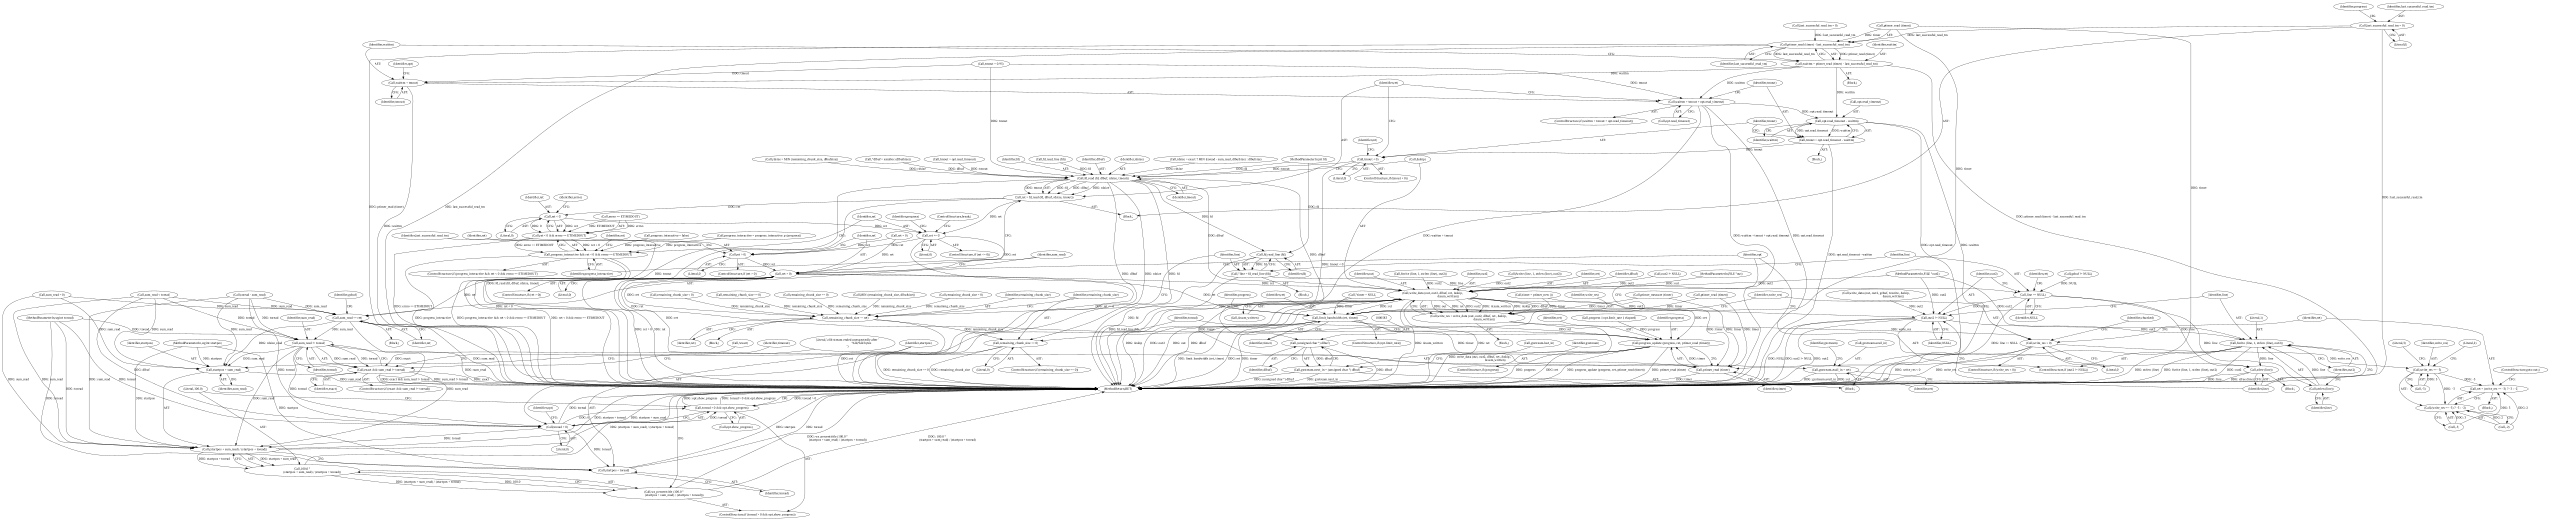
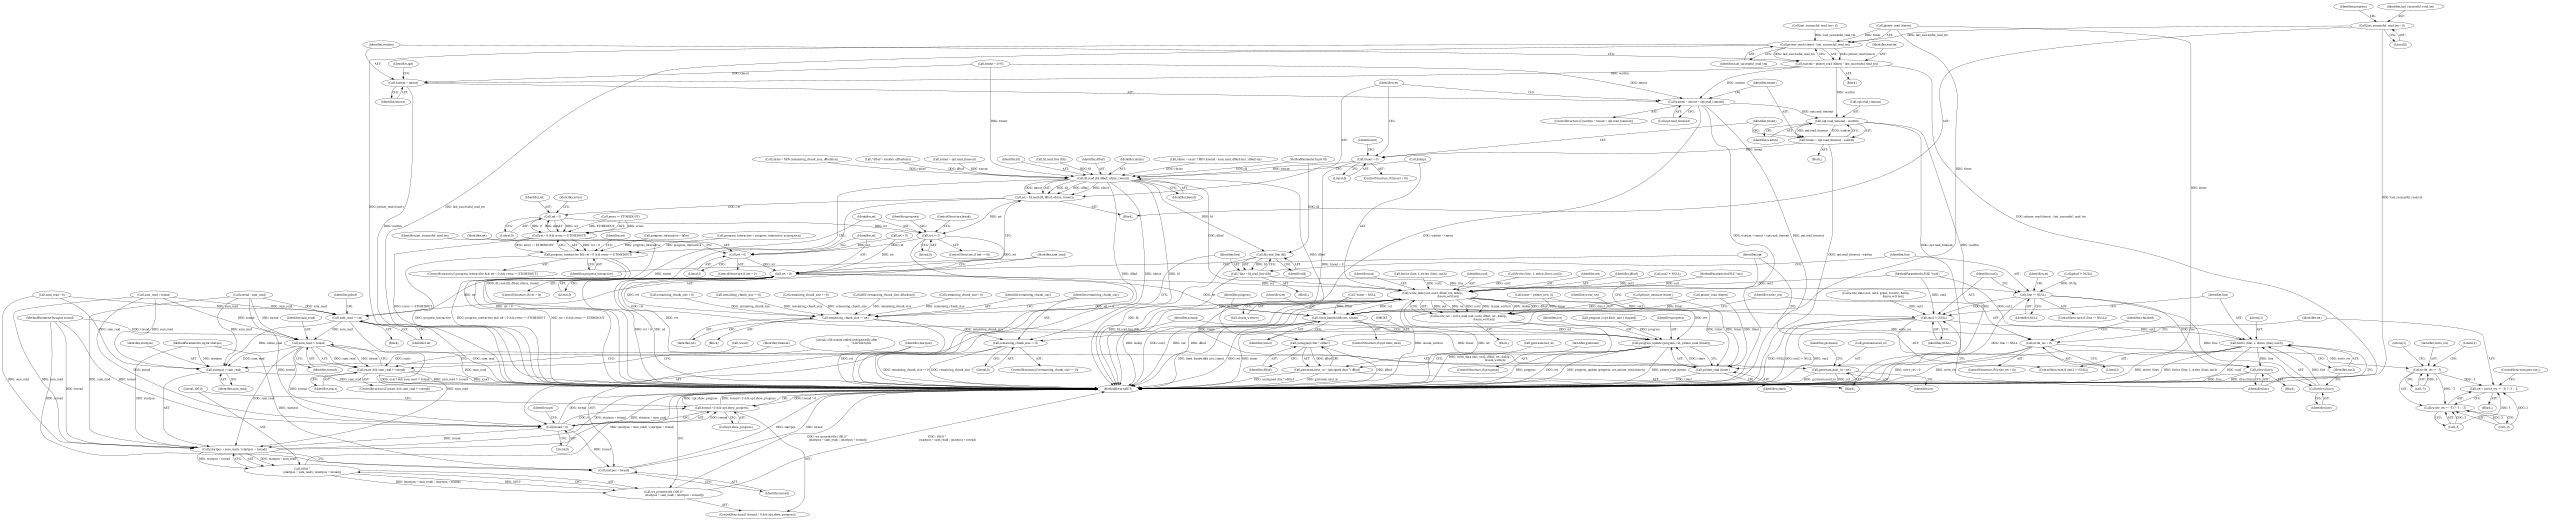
(551, 226) -> (551, 226)
none -> (2083, 318)
(142, 370) -> (142, 370)
